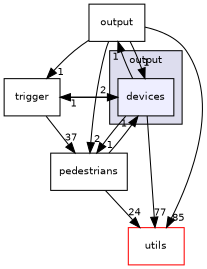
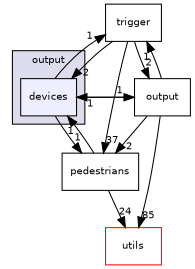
none -> (139, 56)
(151, 166) -> none
